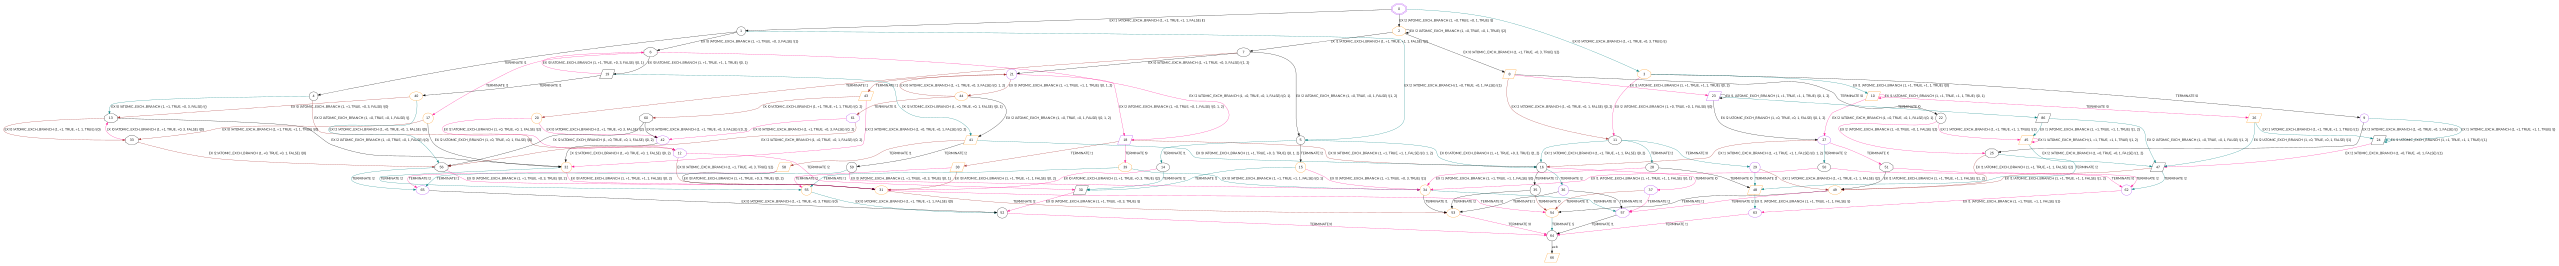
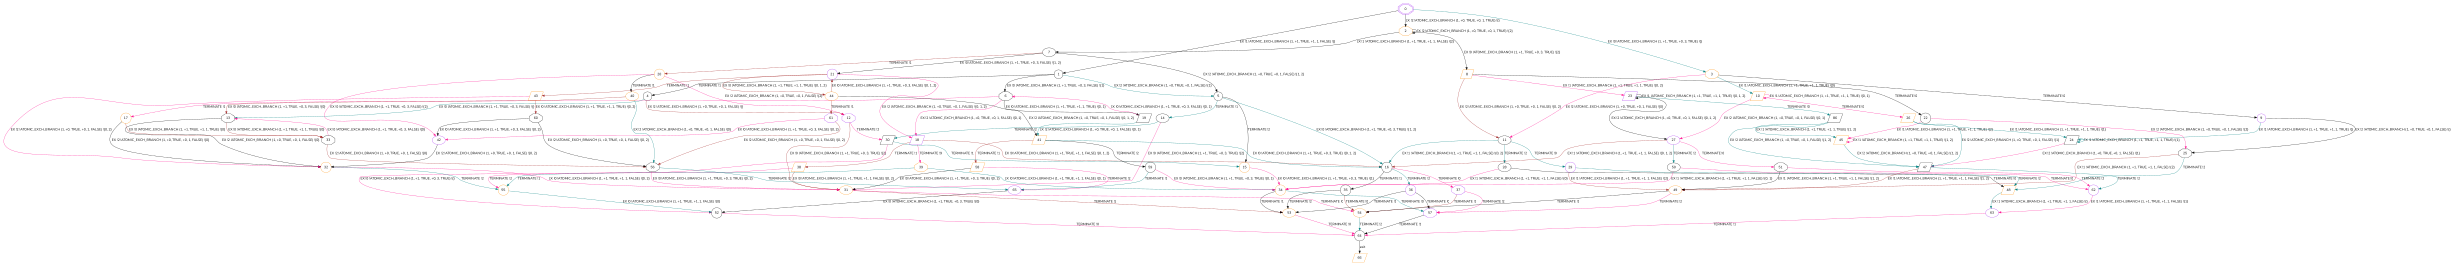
(513, 87) -> (640, 78)
(1192, 178) -> (1045, 161)
